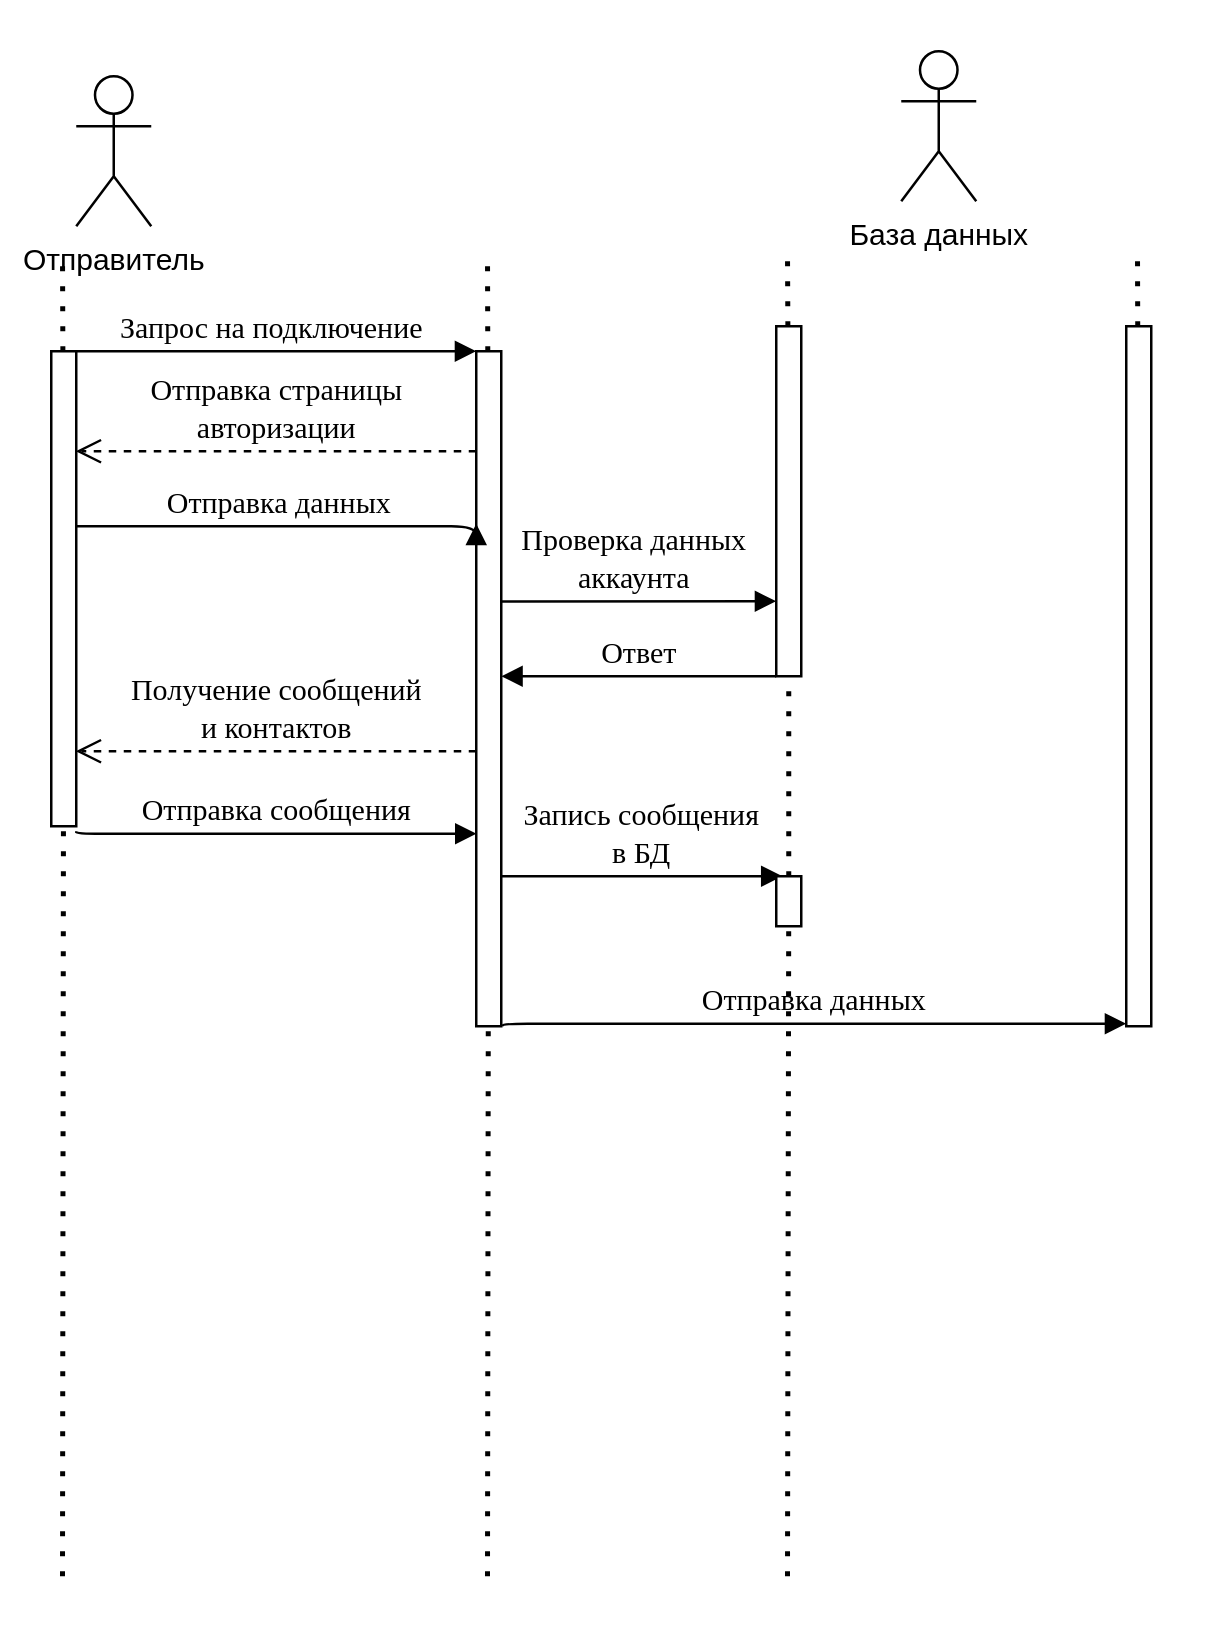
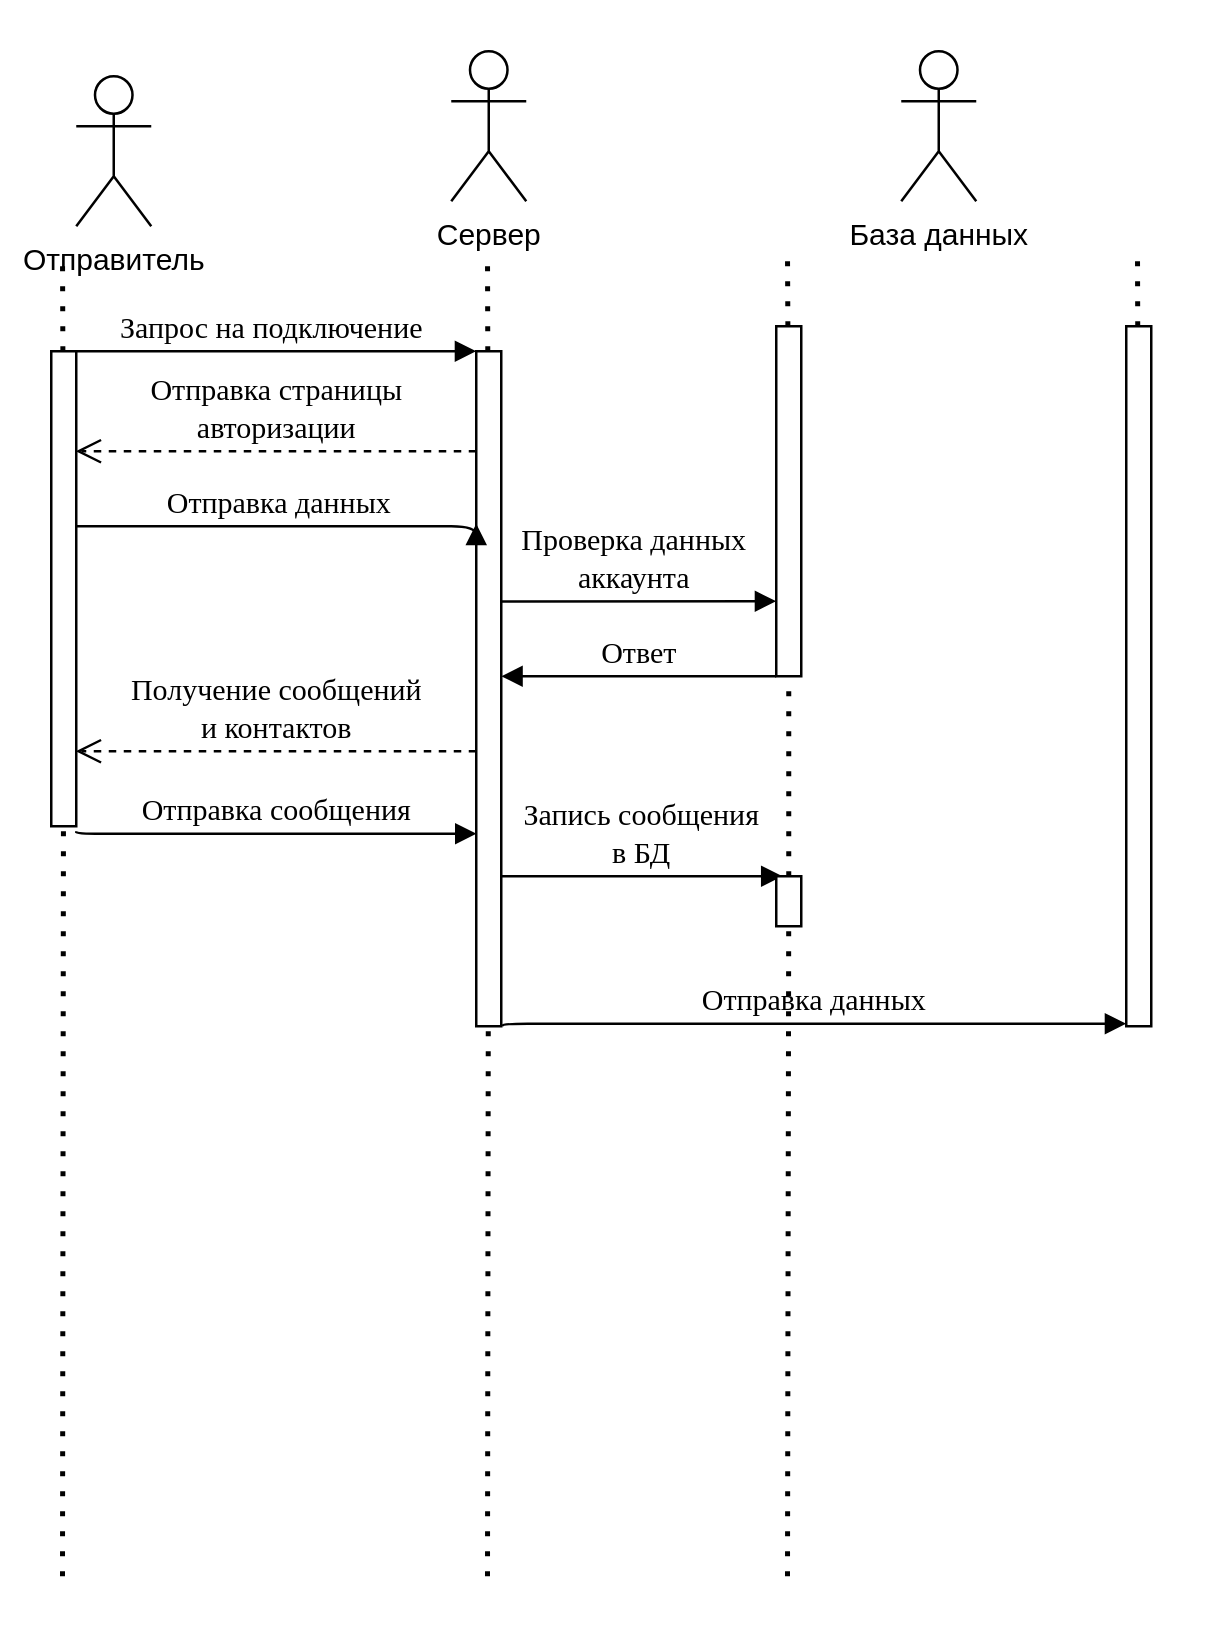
none -> (489, 126)
